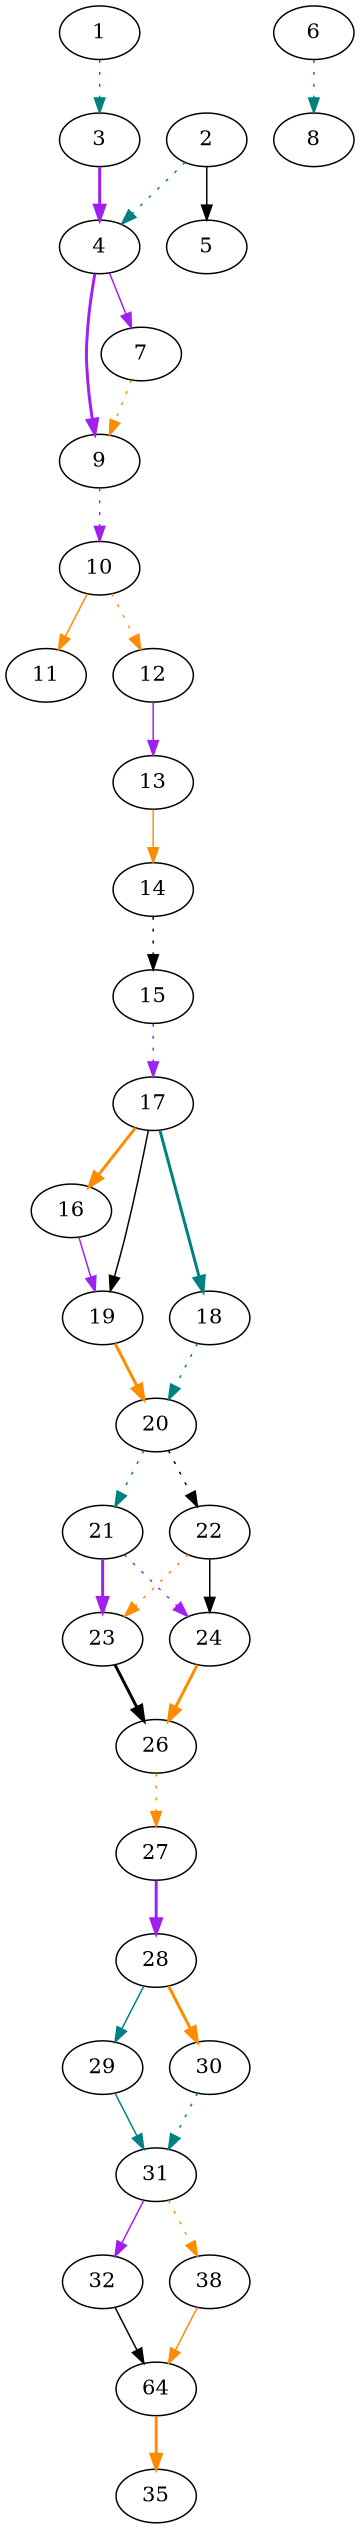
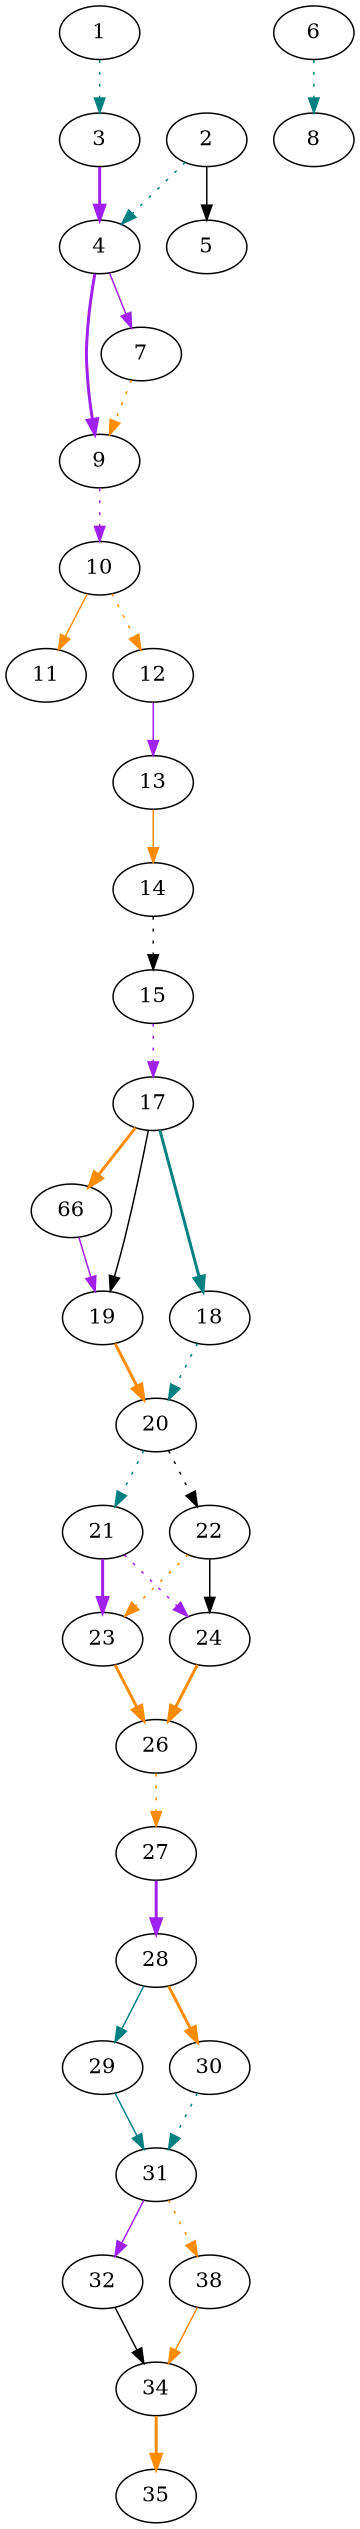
(71, 1211) -> (71, 1211)
(126, 1686) -> (126, 1686)
(156, 2389) -> (156, 2389)
